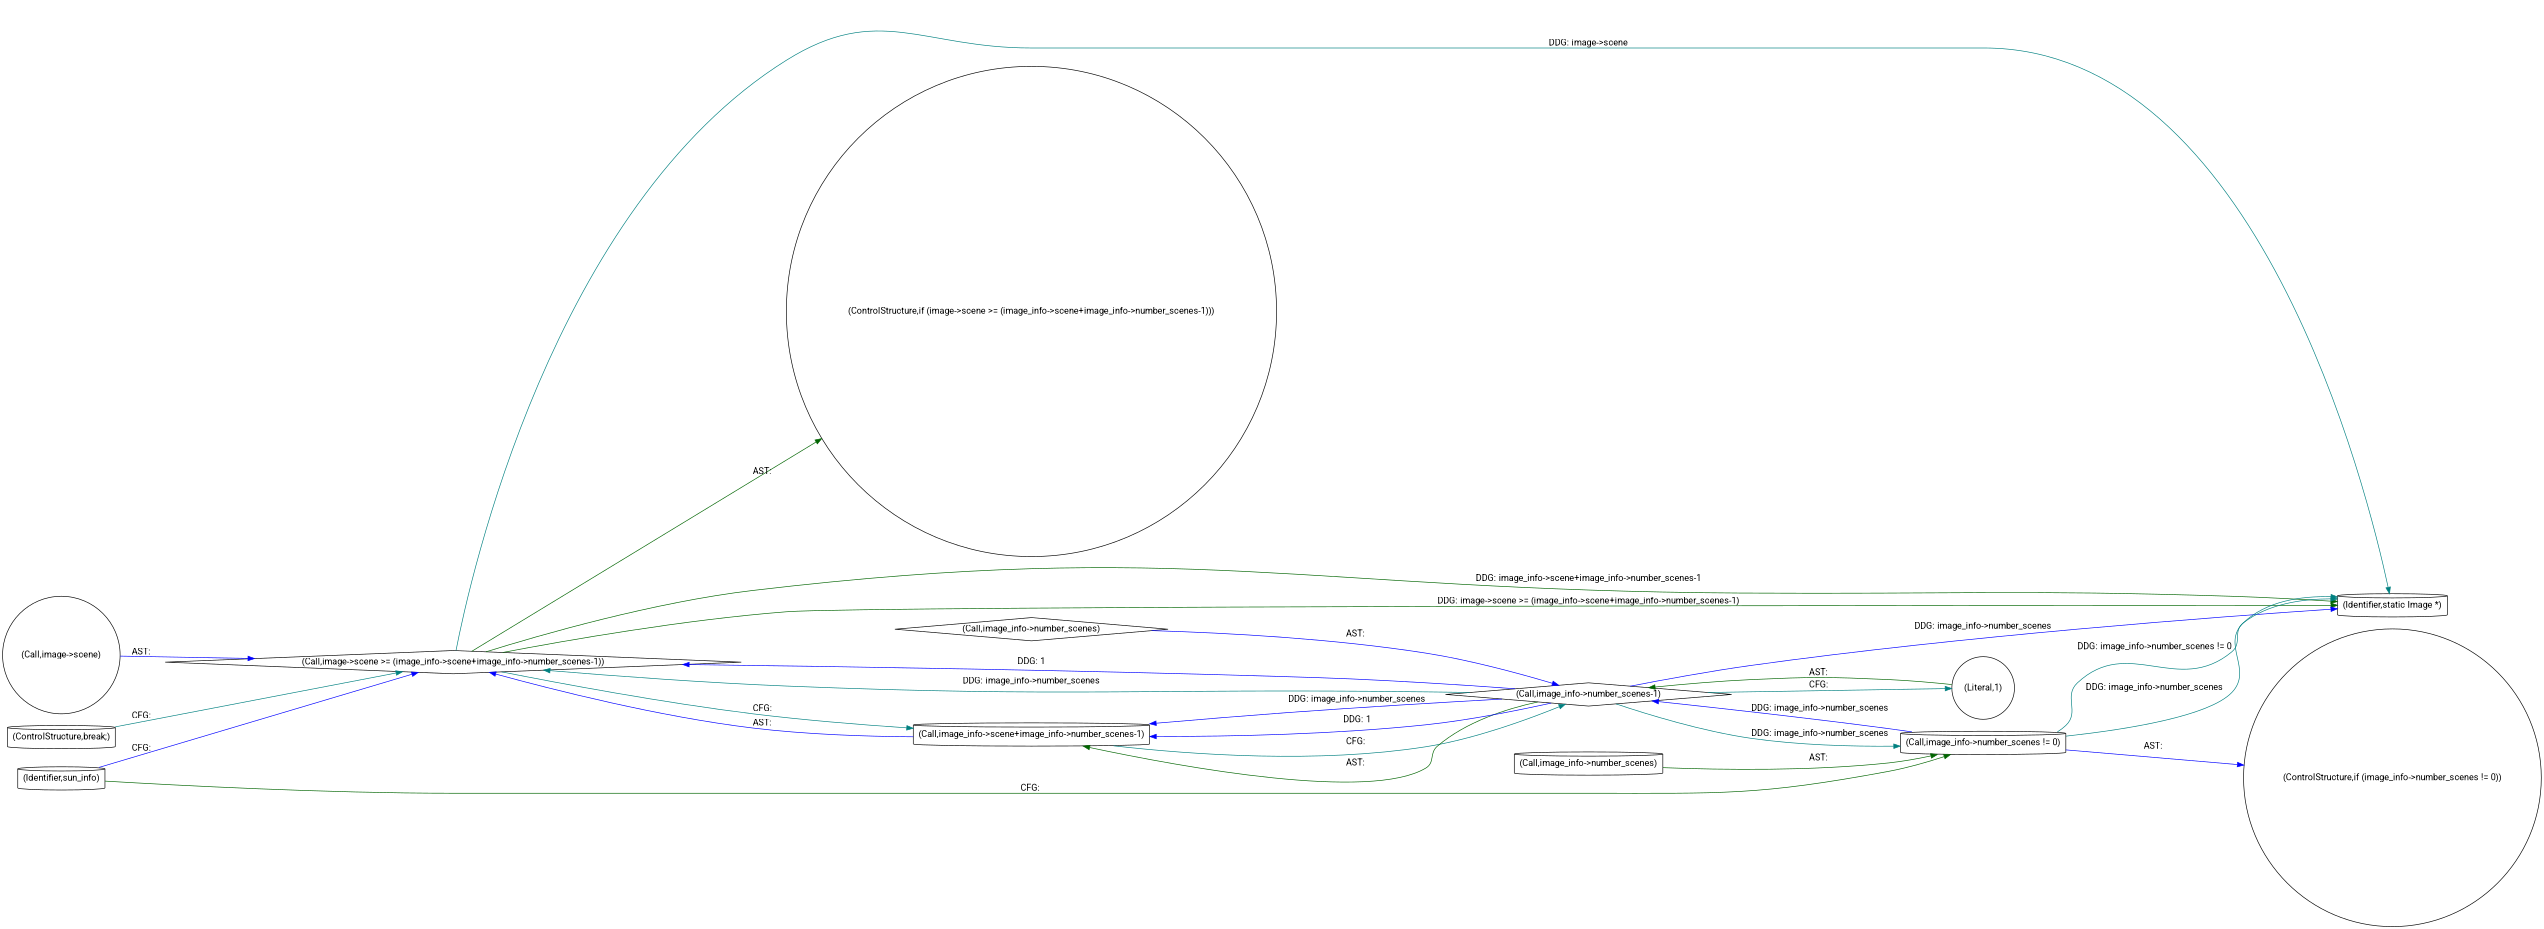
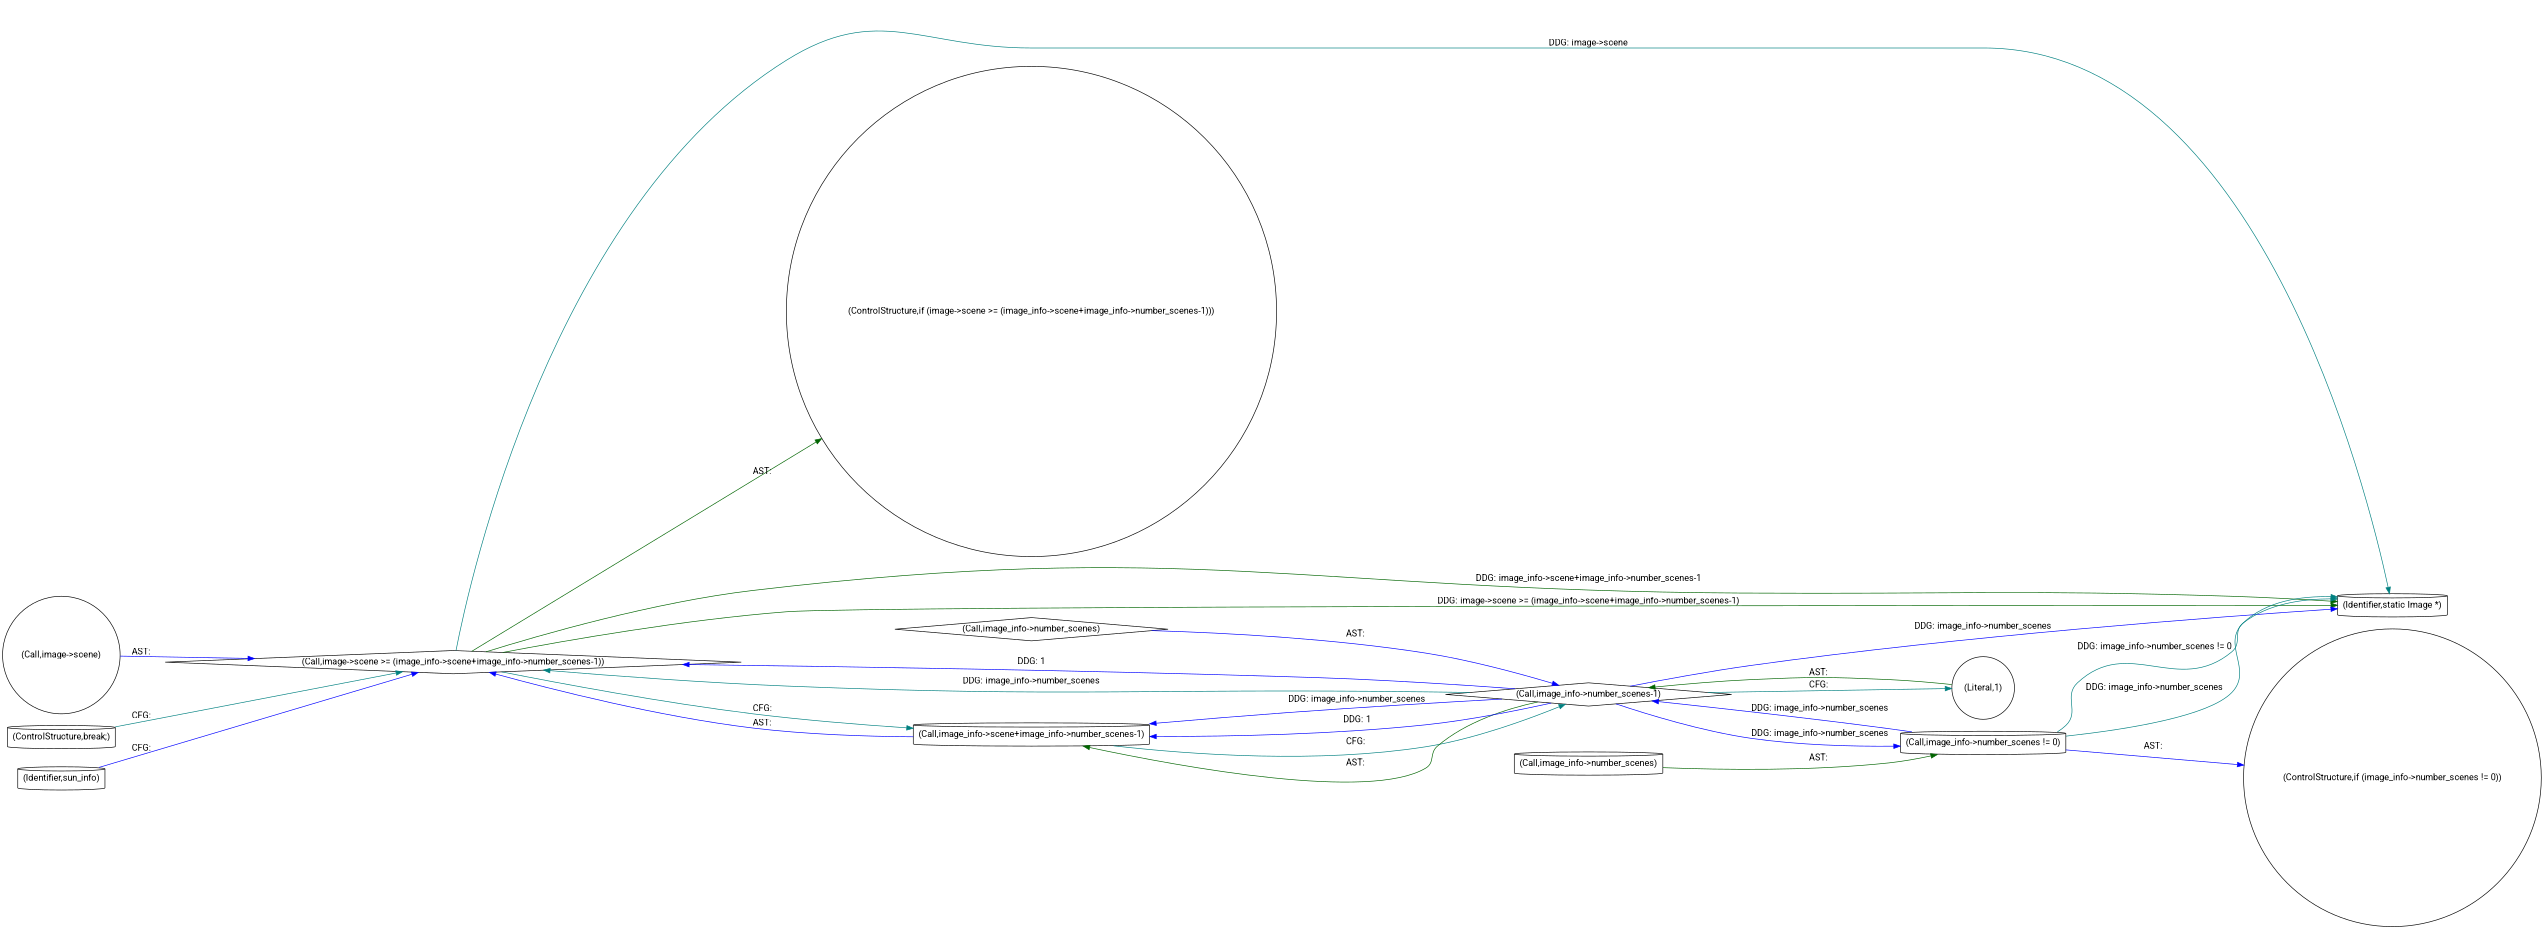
(1753, 739) -> (1753, 739)
(1026, 793) -> none
